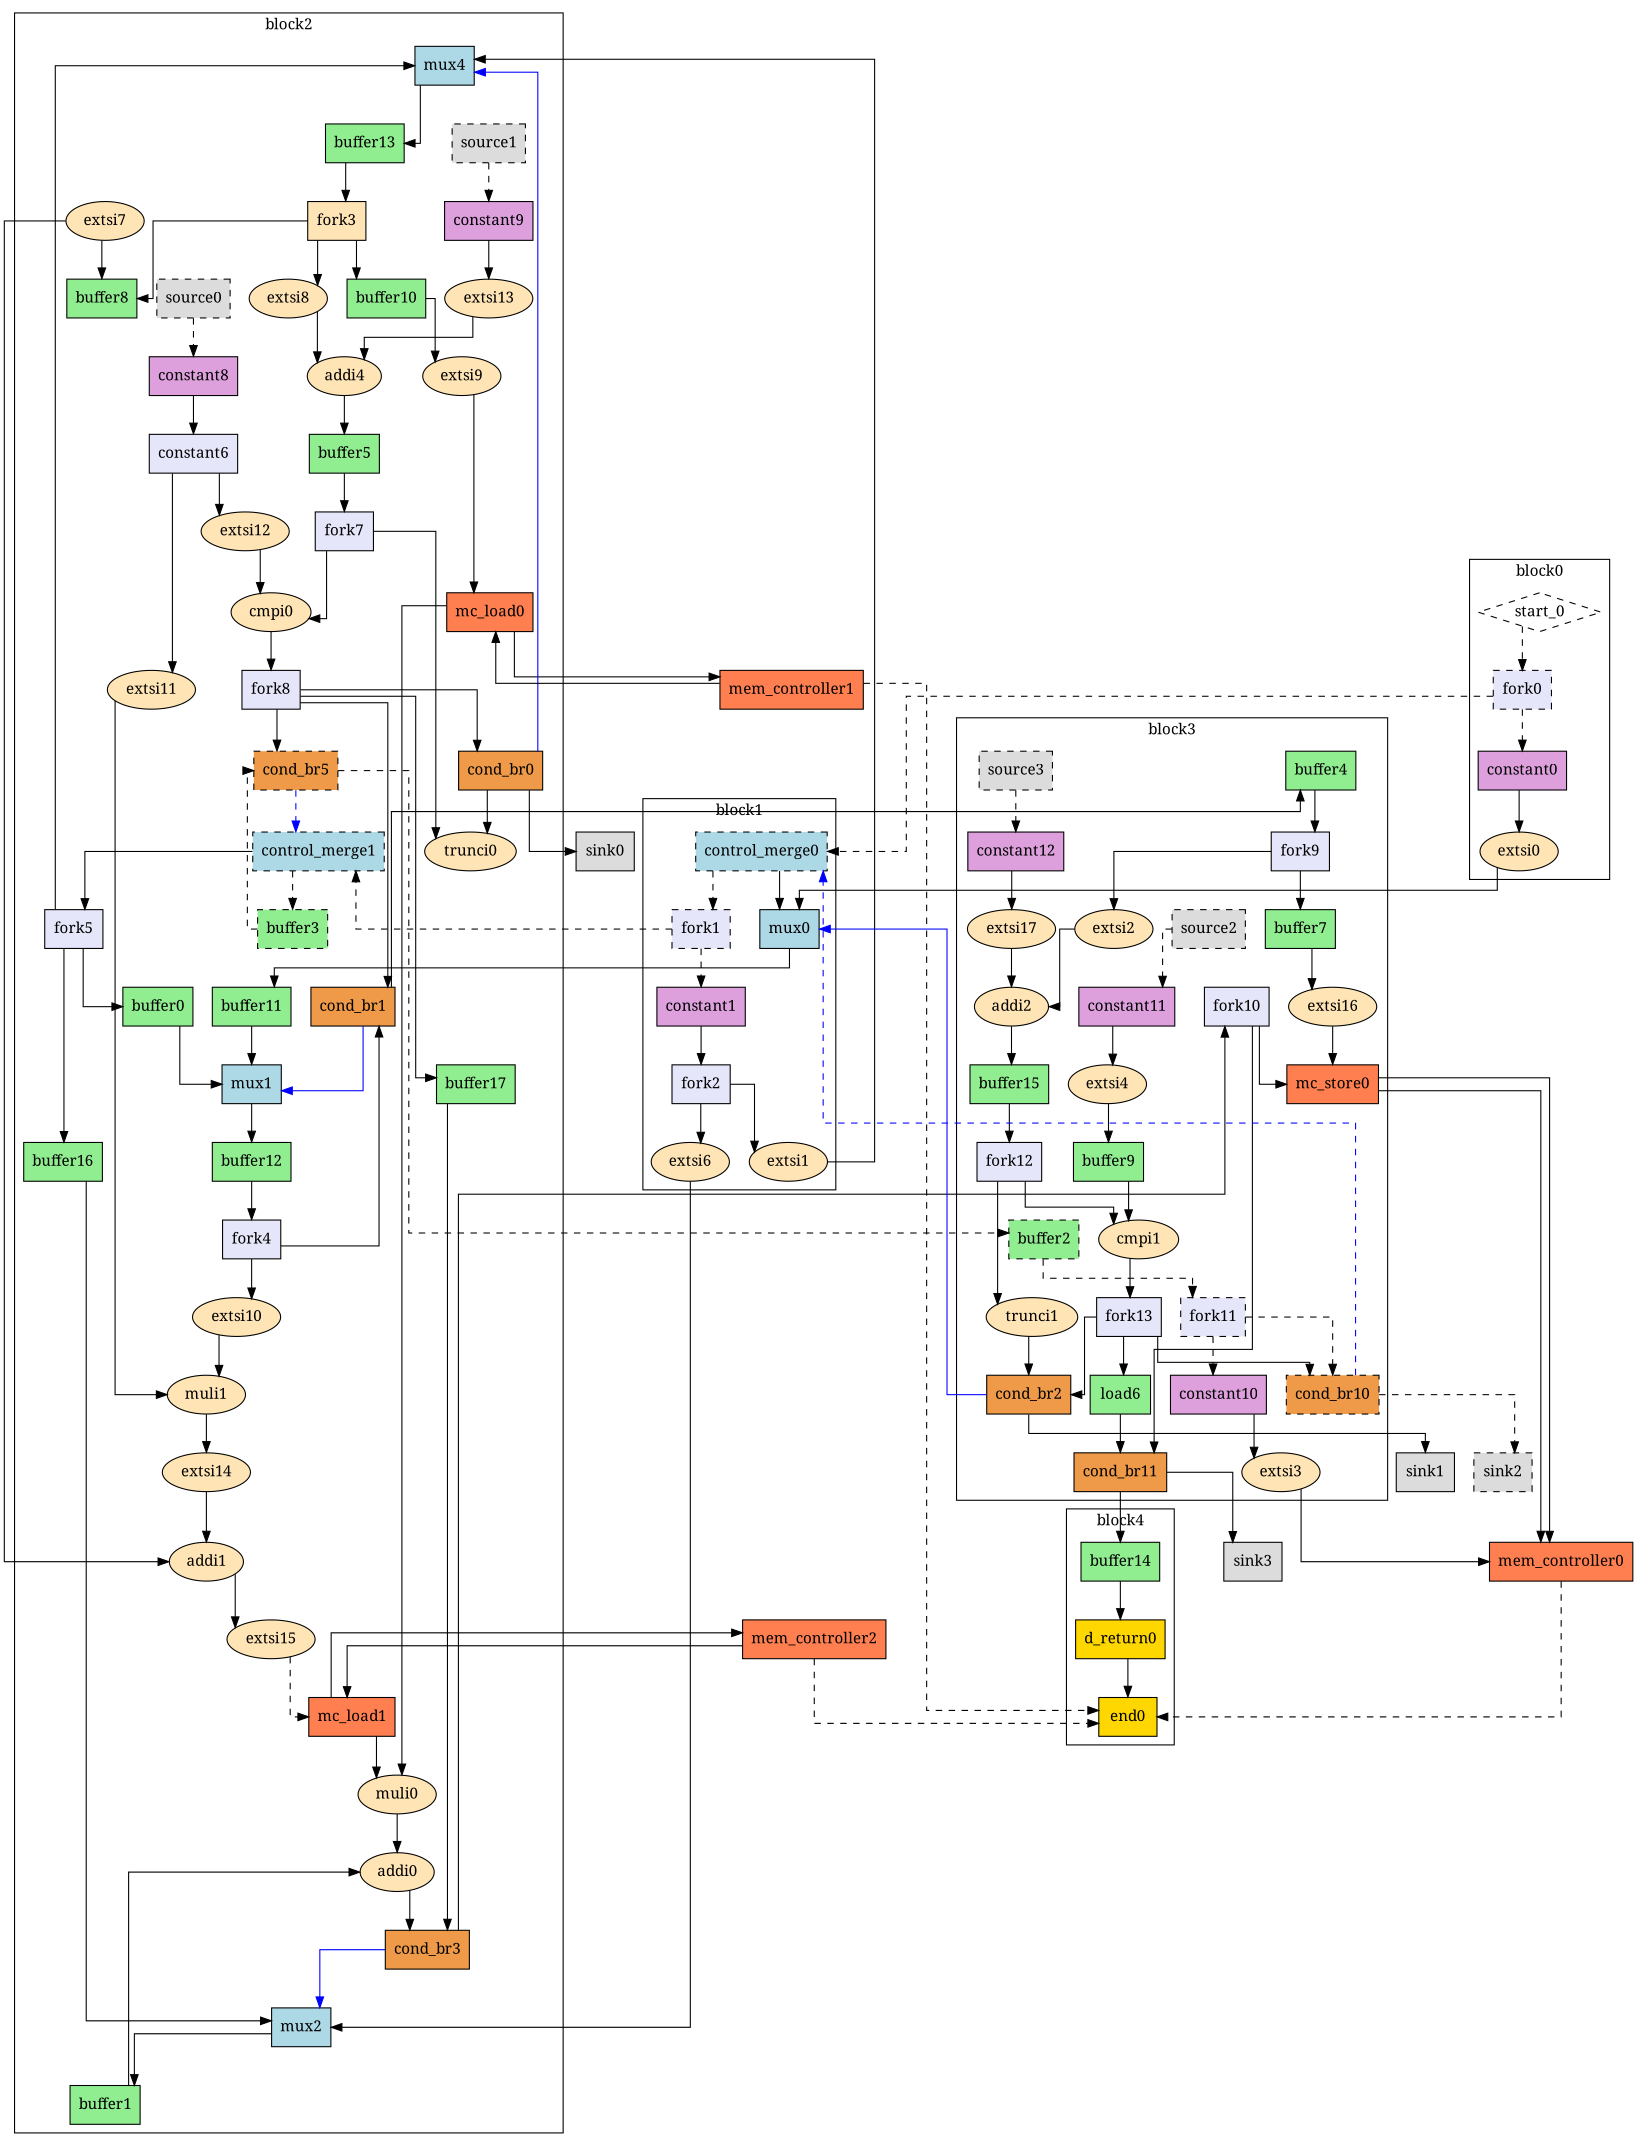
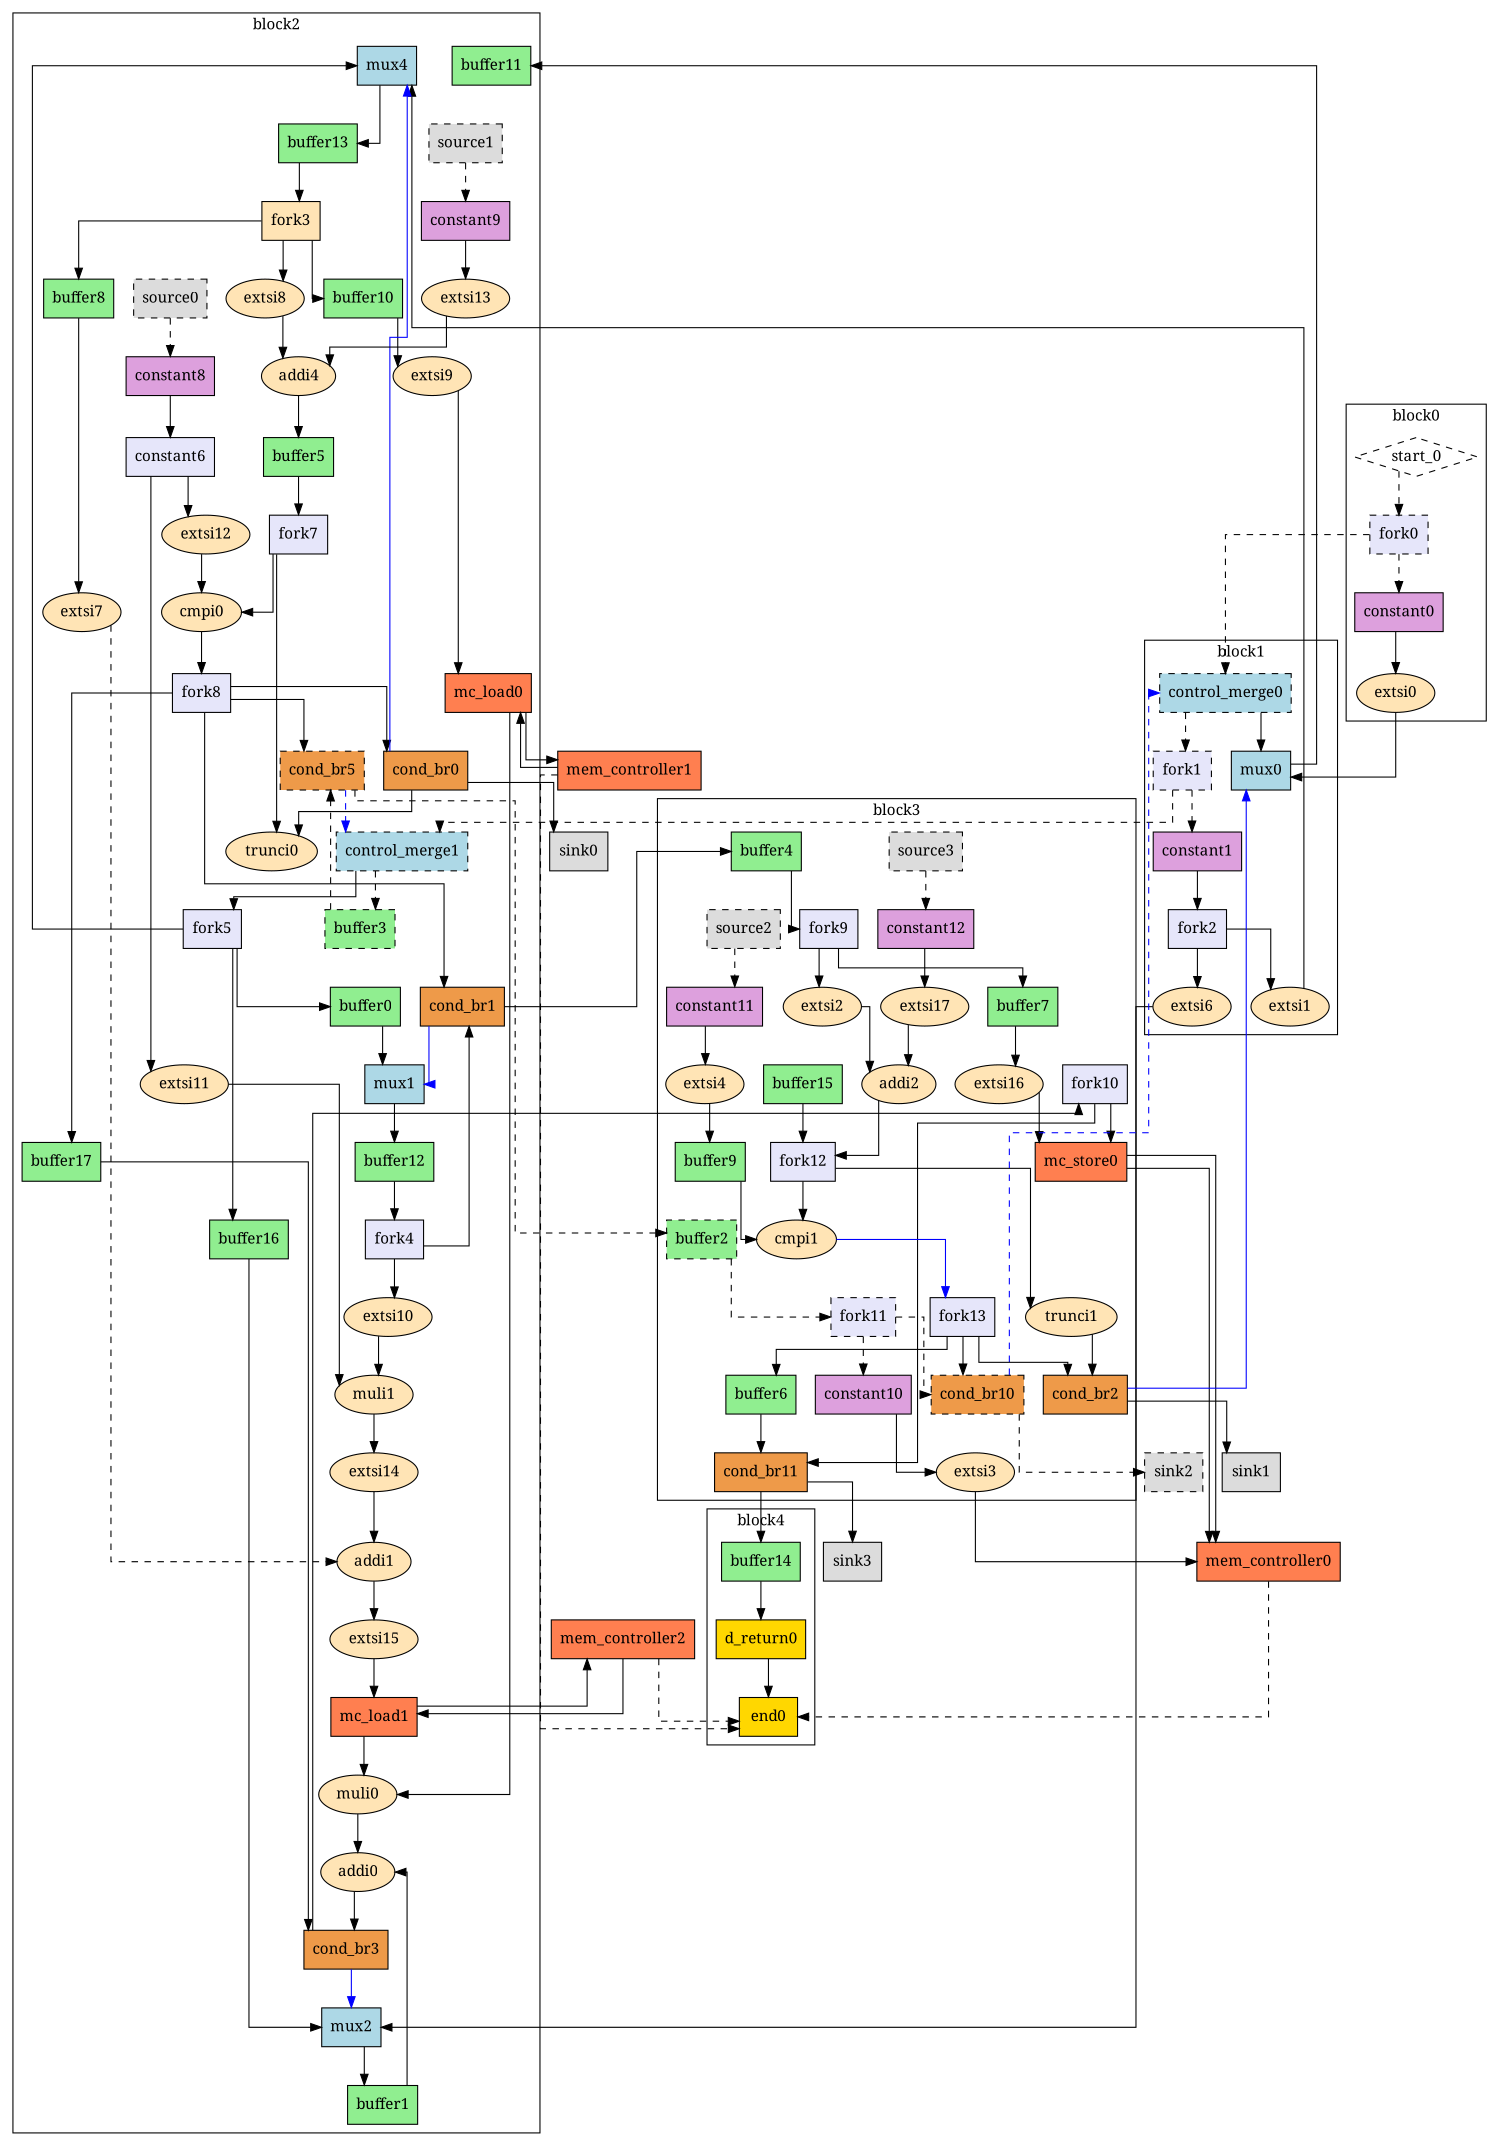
(102, 254) -> (79, 450)
(4, 937) -> (111, 1201)
(252, 1040) -> none
(1011, 1040) -> (879, 1144)
(1130, 1271) -> (911, 1239)
(1120, 1395) -> (761, 1395)
(290, 1691) -> (374, 1673)
